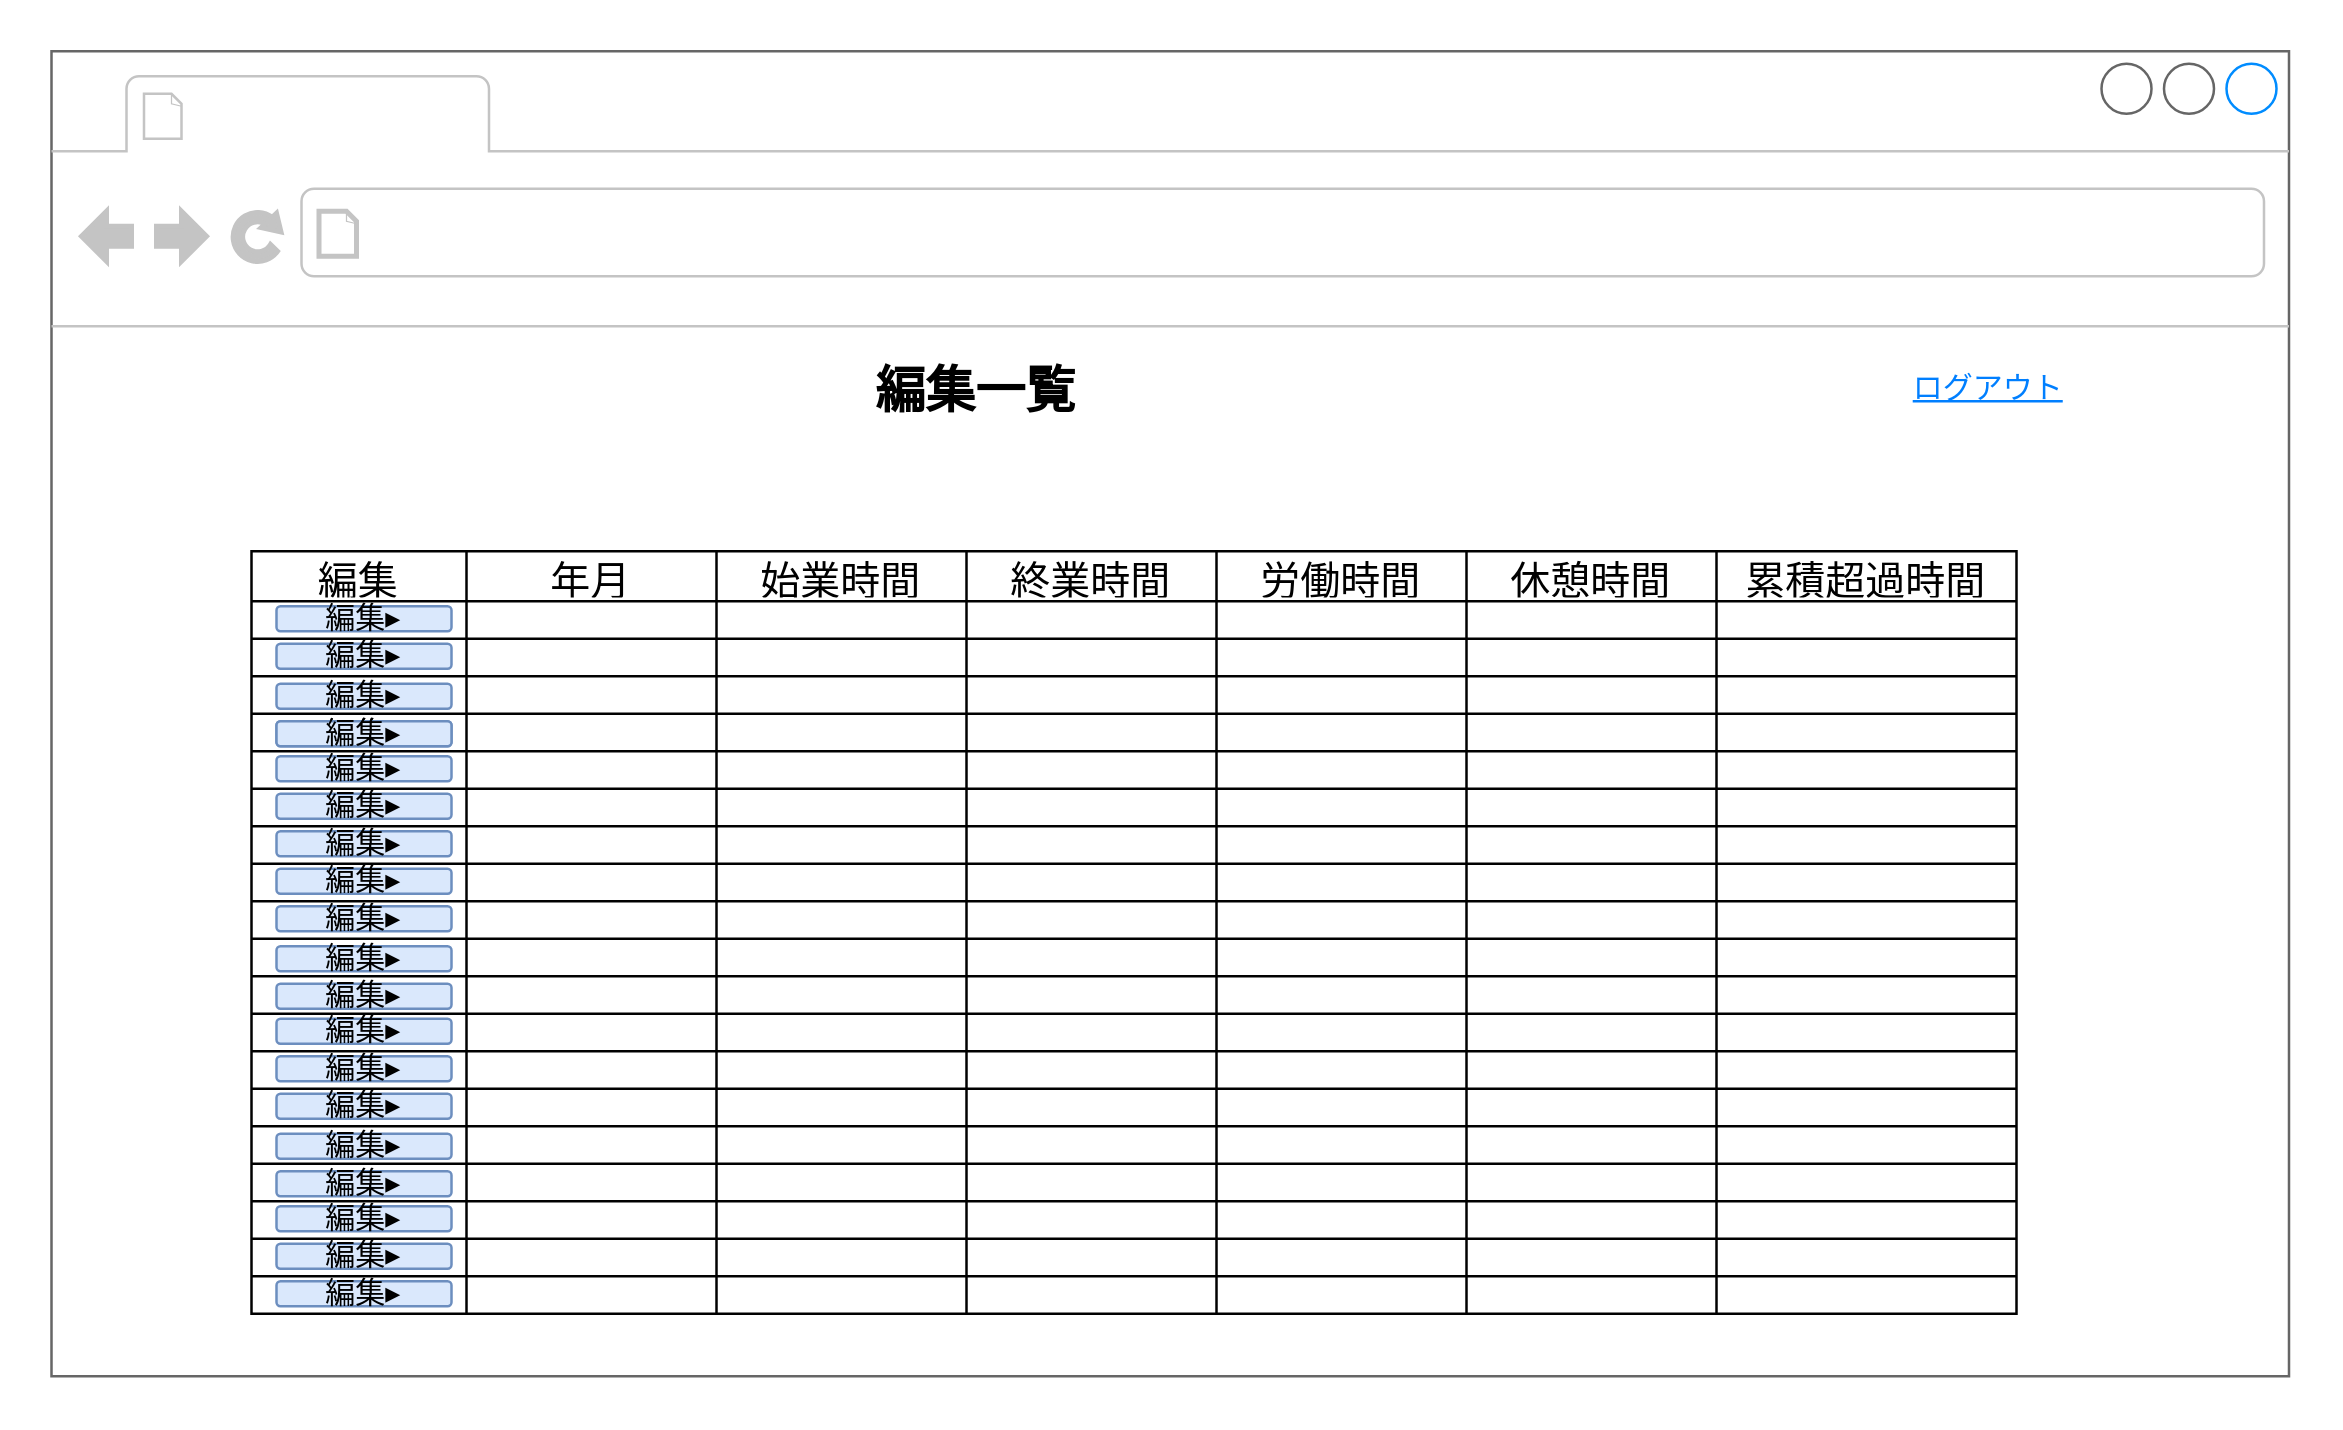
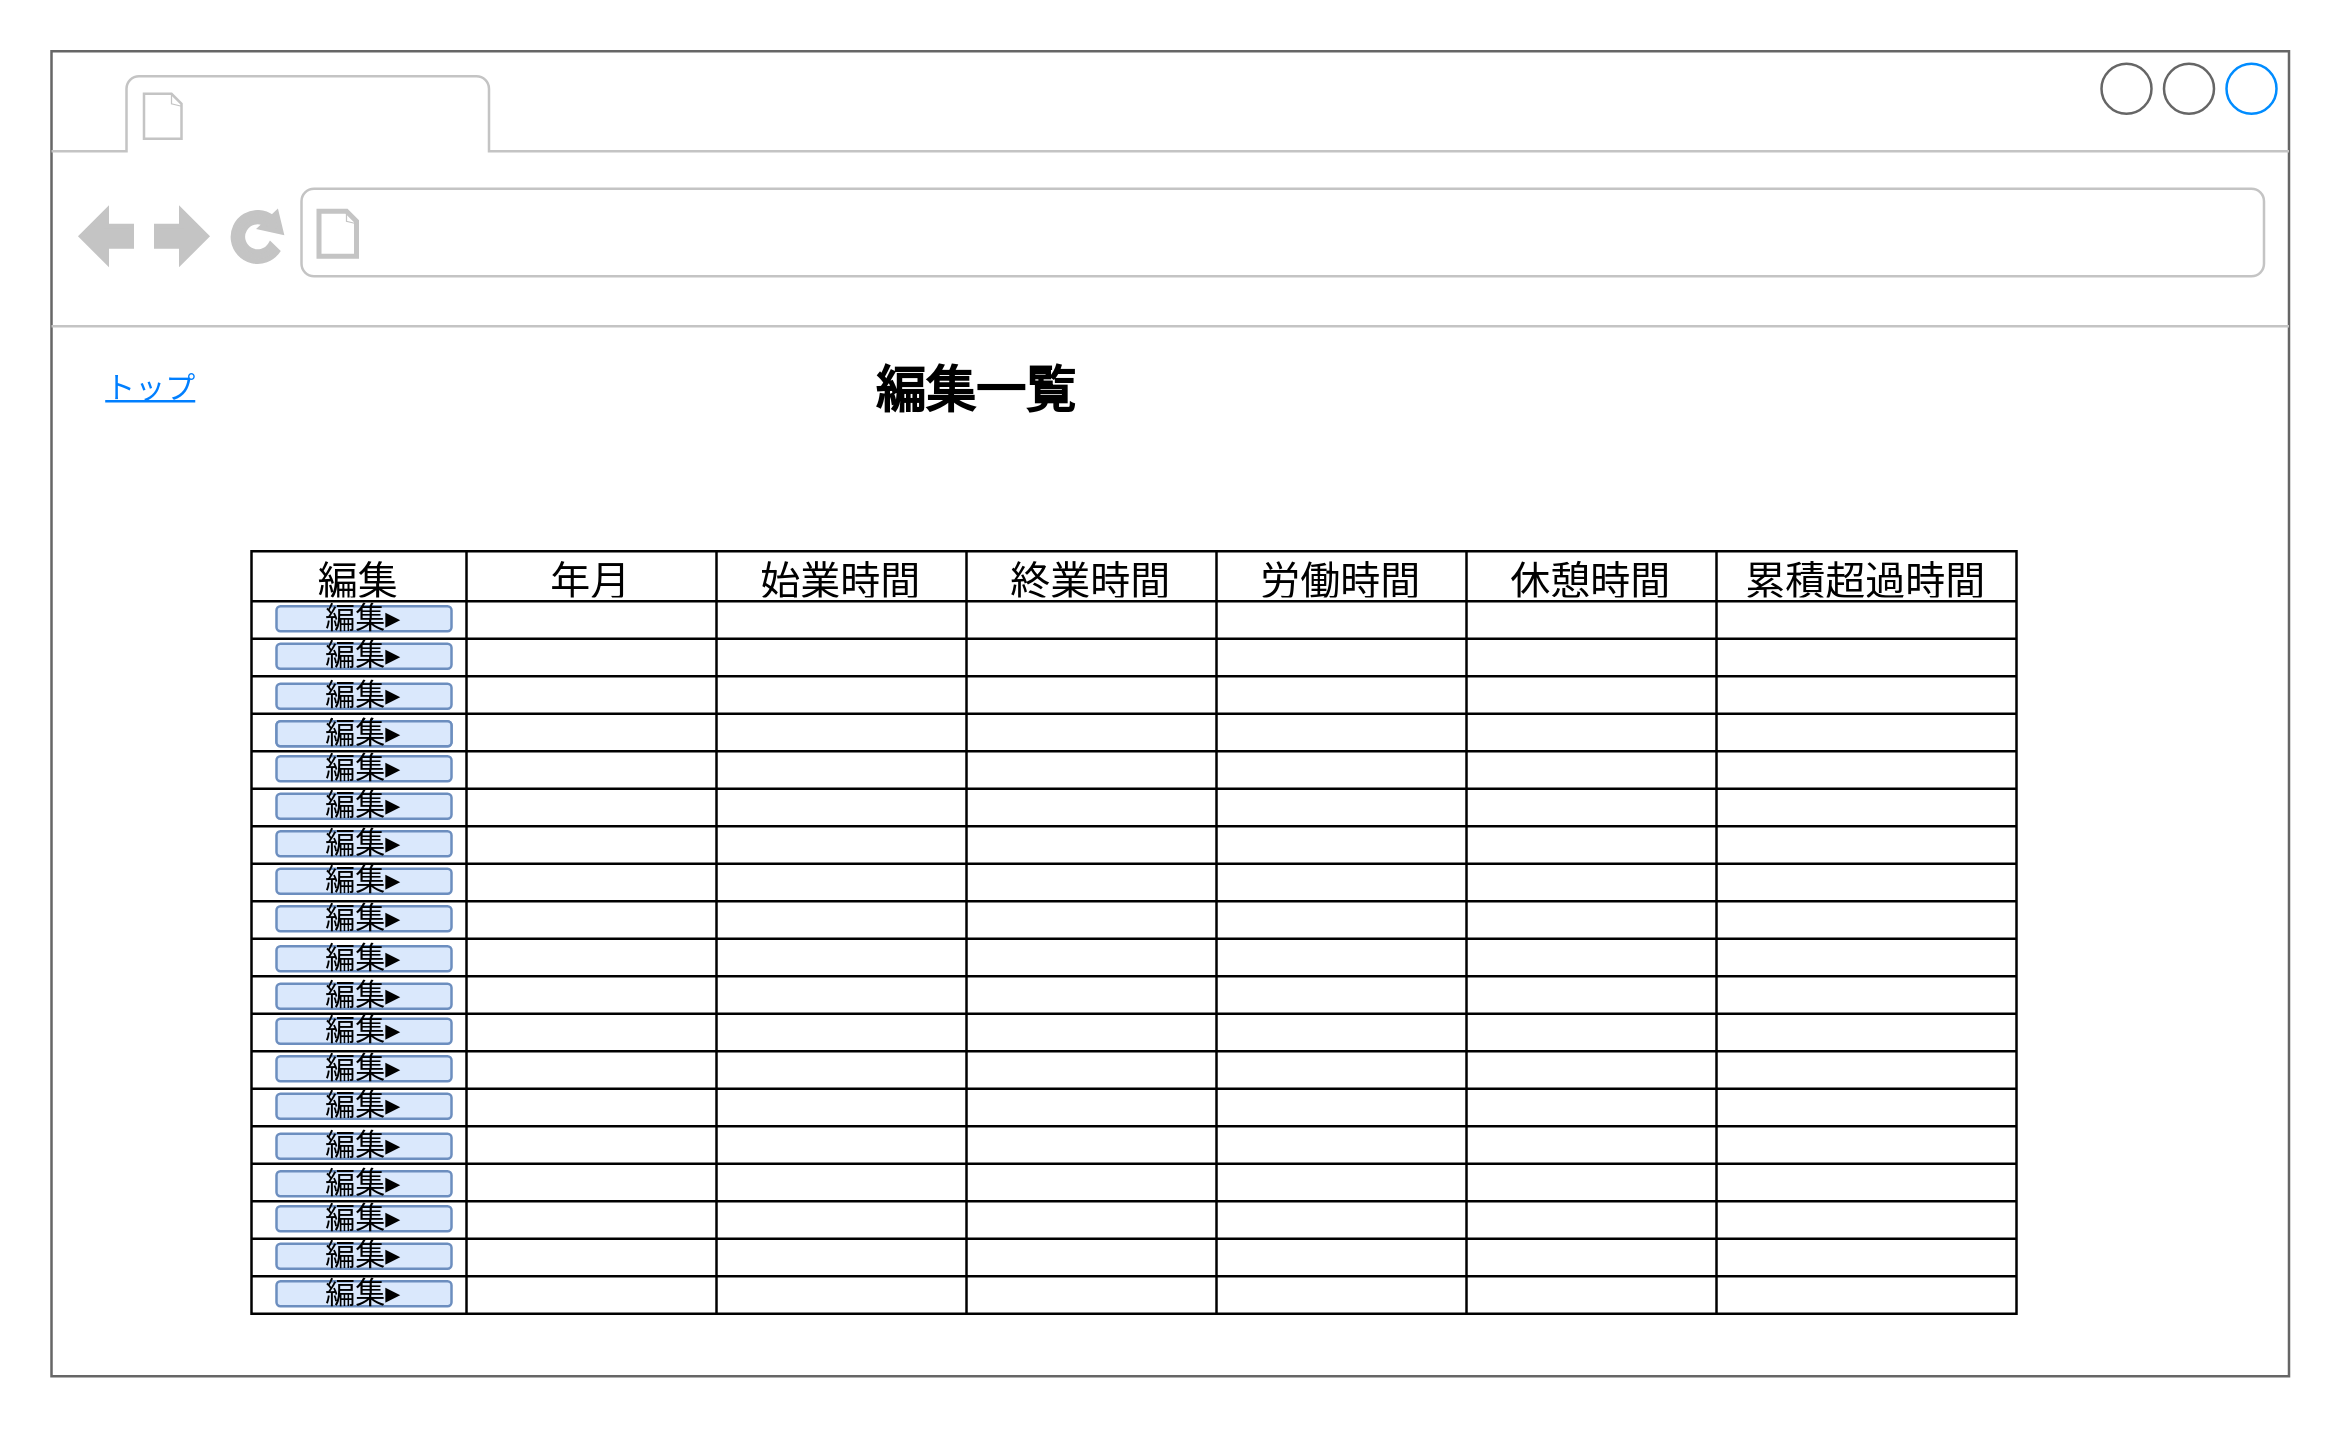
none -> (151, 389)
(1989, 389) -> none
